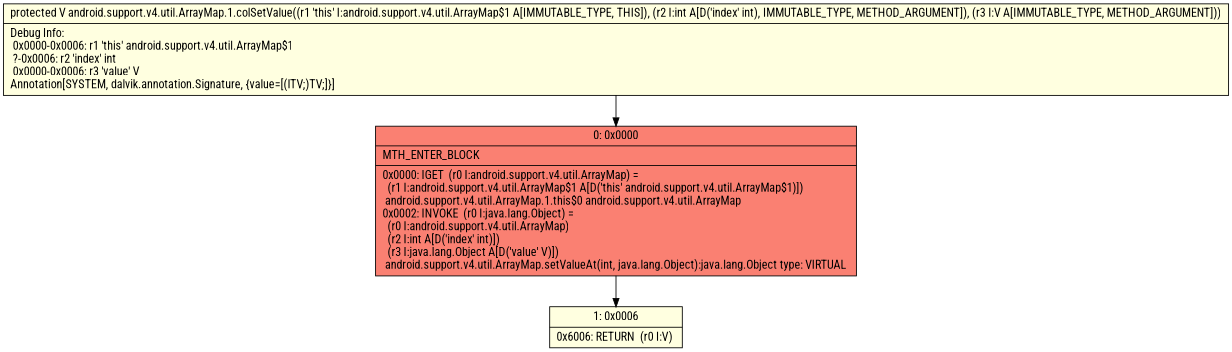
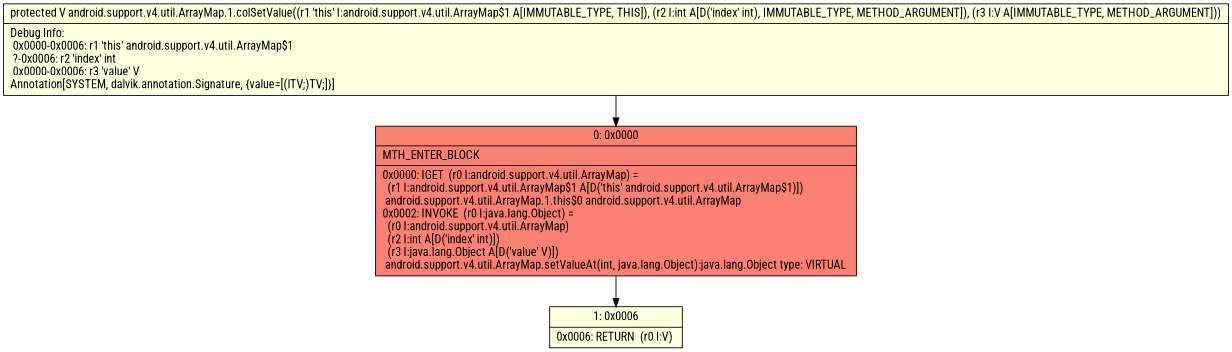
(616, 337) -> (616, 337)
